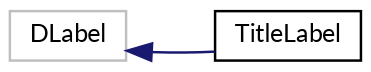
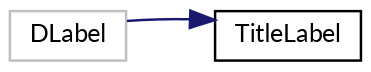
(183, 53) -> (158, 19)
